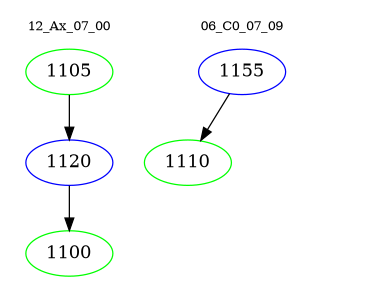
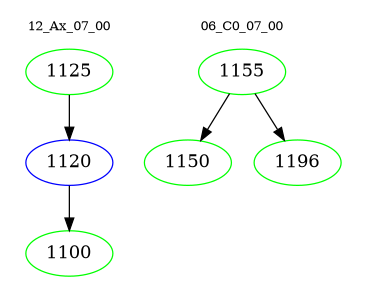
(242, 27) -> (242, 27)
(69, 72) -> (69, 72)
(242, 72) -> (242, 72)
(188, 163) -> (188, 163)
none -> (298, 163)
